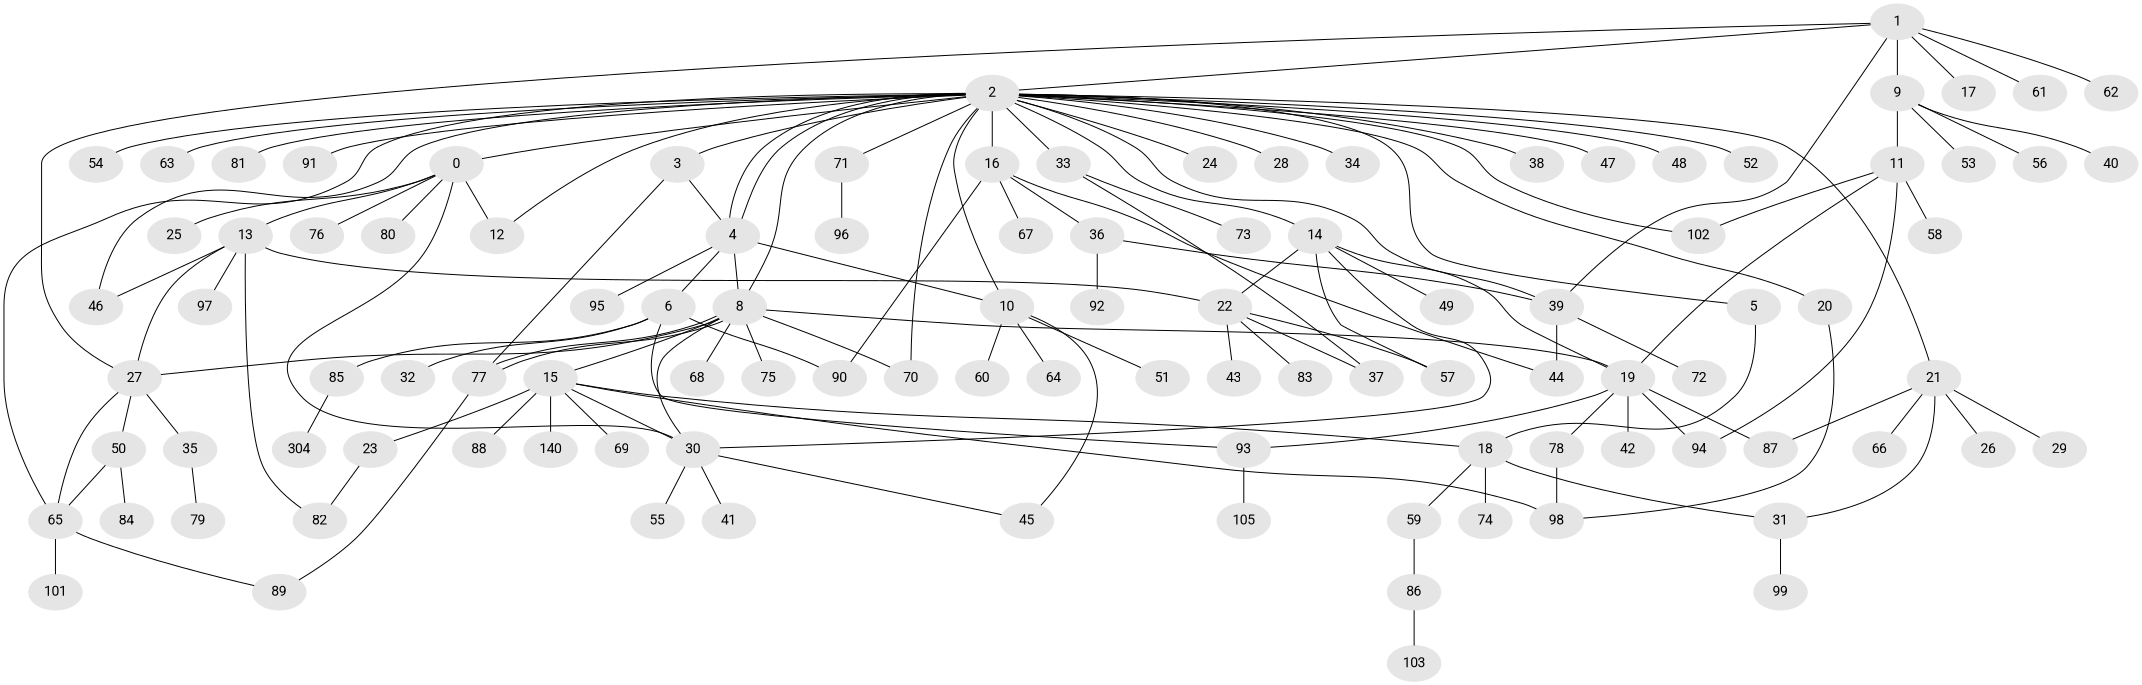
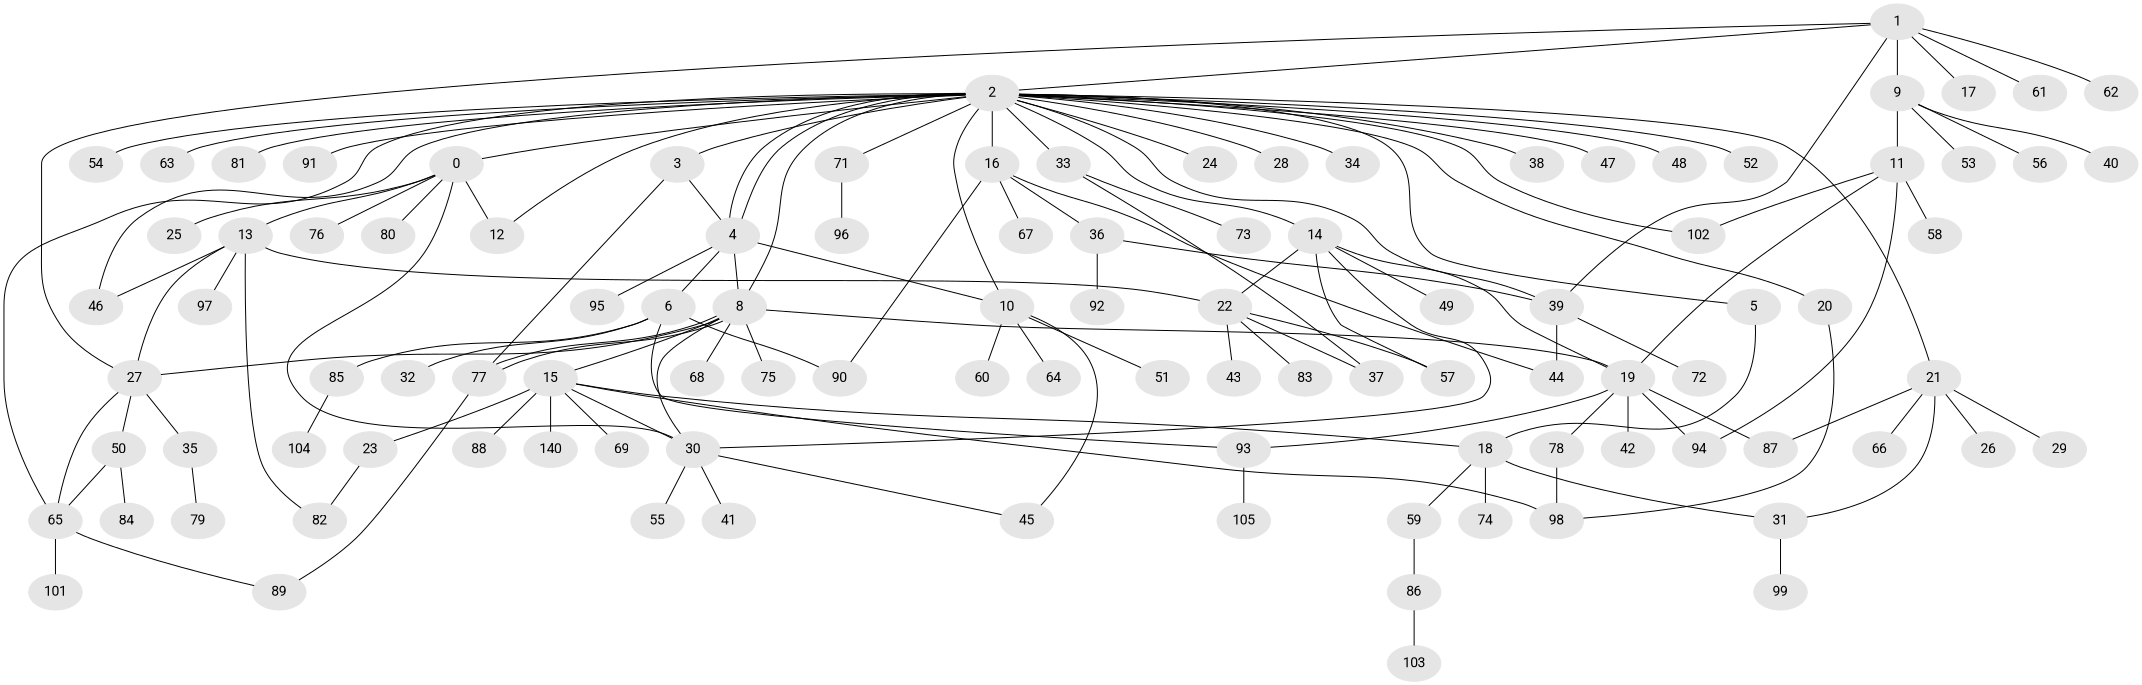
(911, 378) -> none
(299, 450) -> (299, 450)
